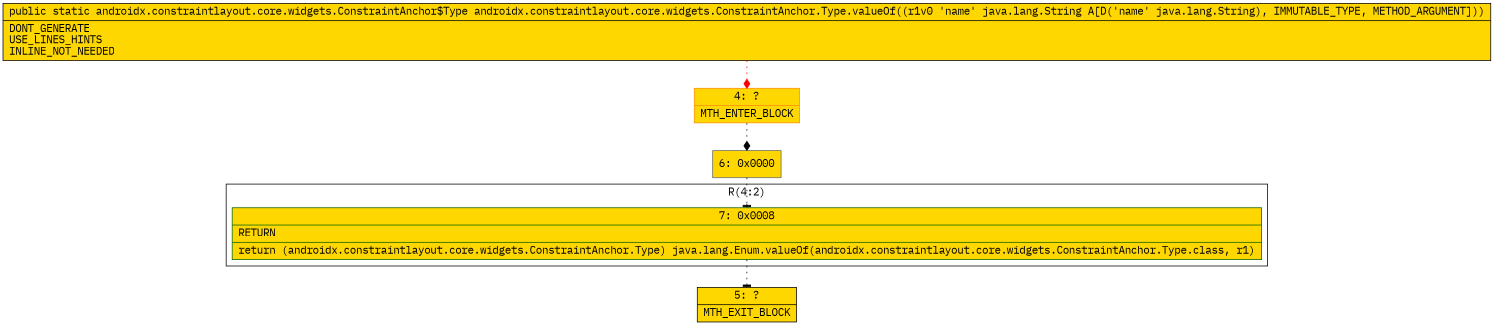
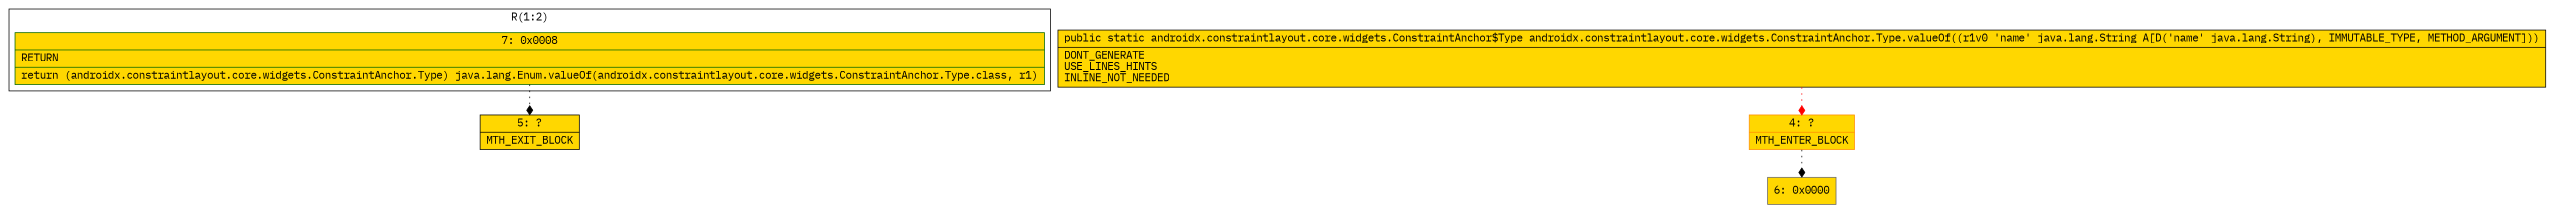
(747, 191) -> none
(747, 193) -> (530, 18)
(747, 272) -> (530, 96)
